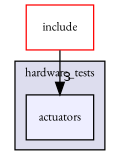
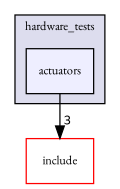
(60, 69) -> (60, 112)
